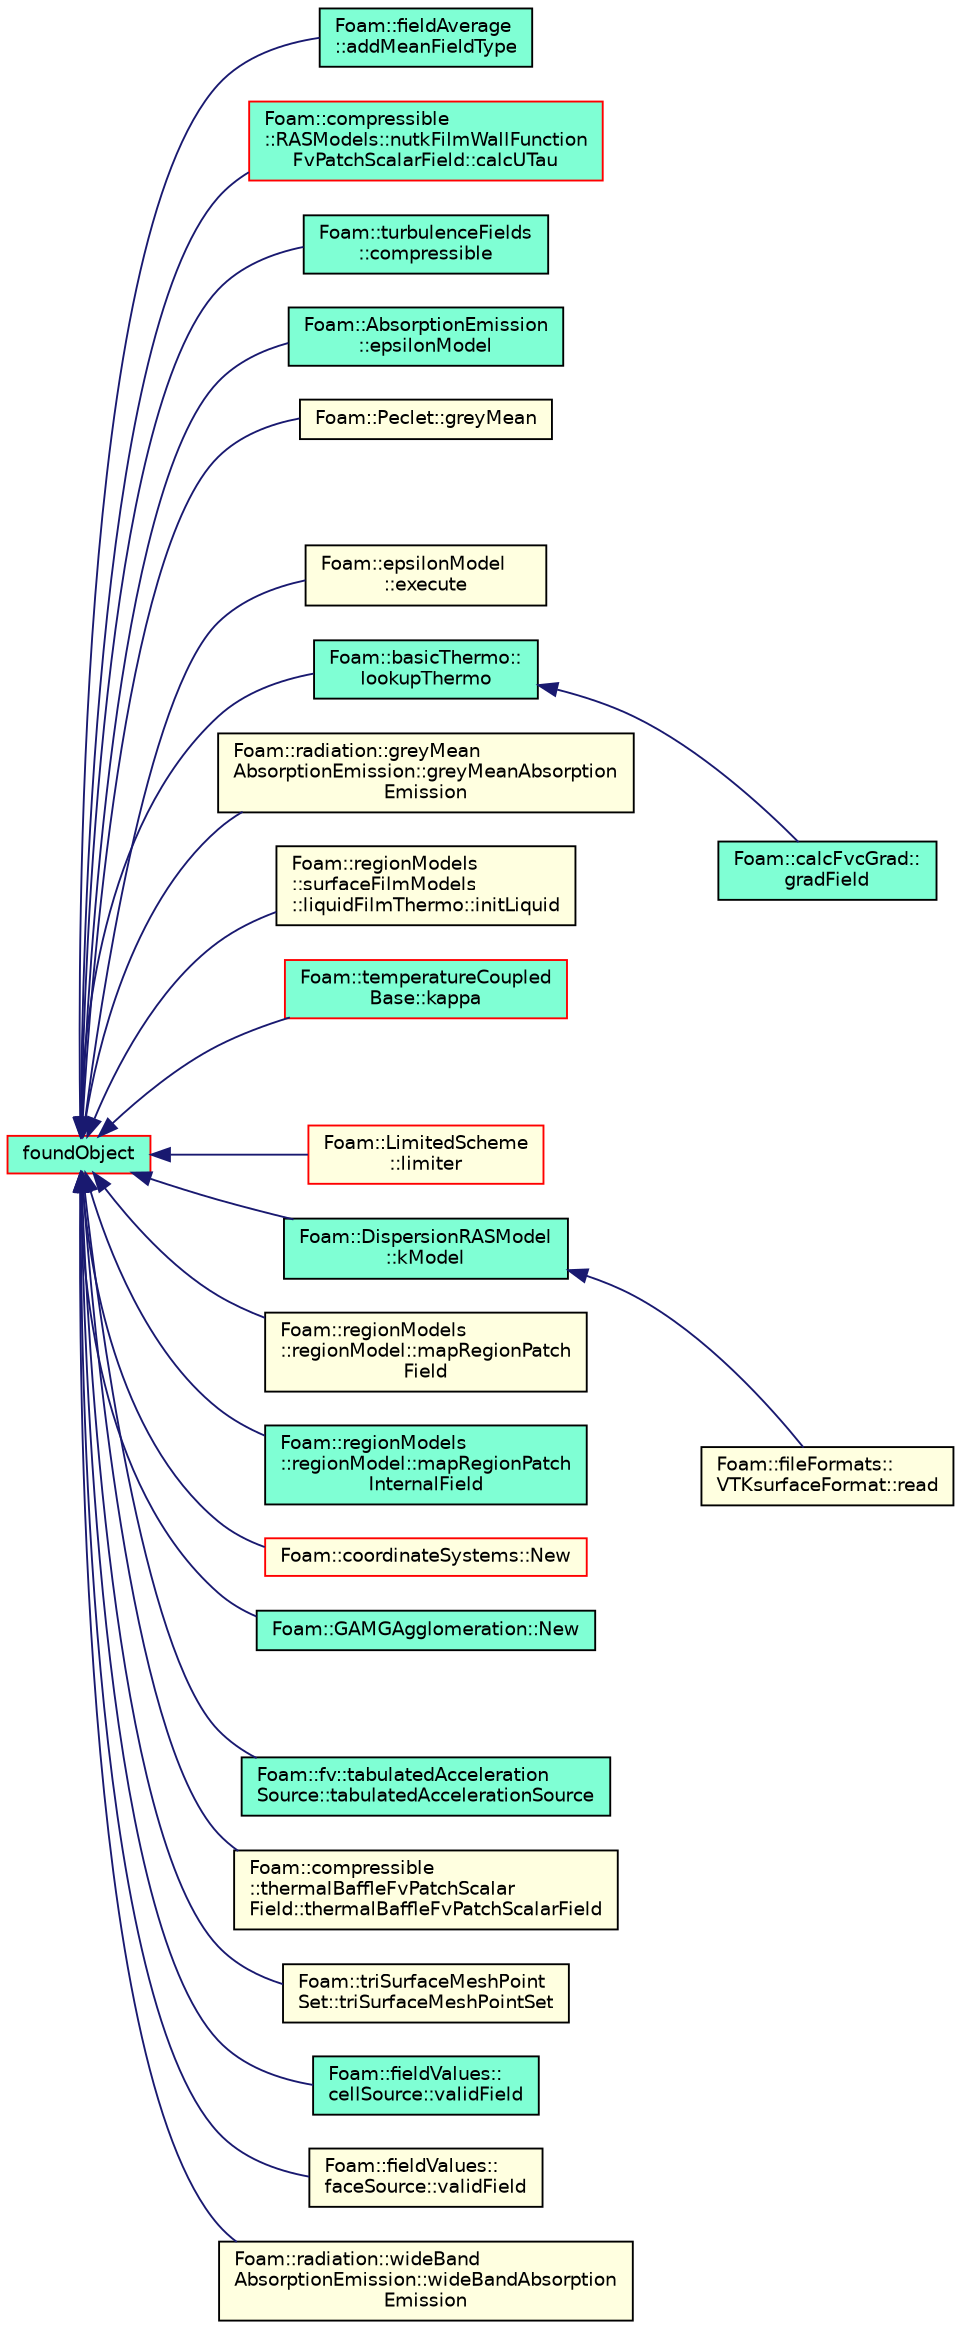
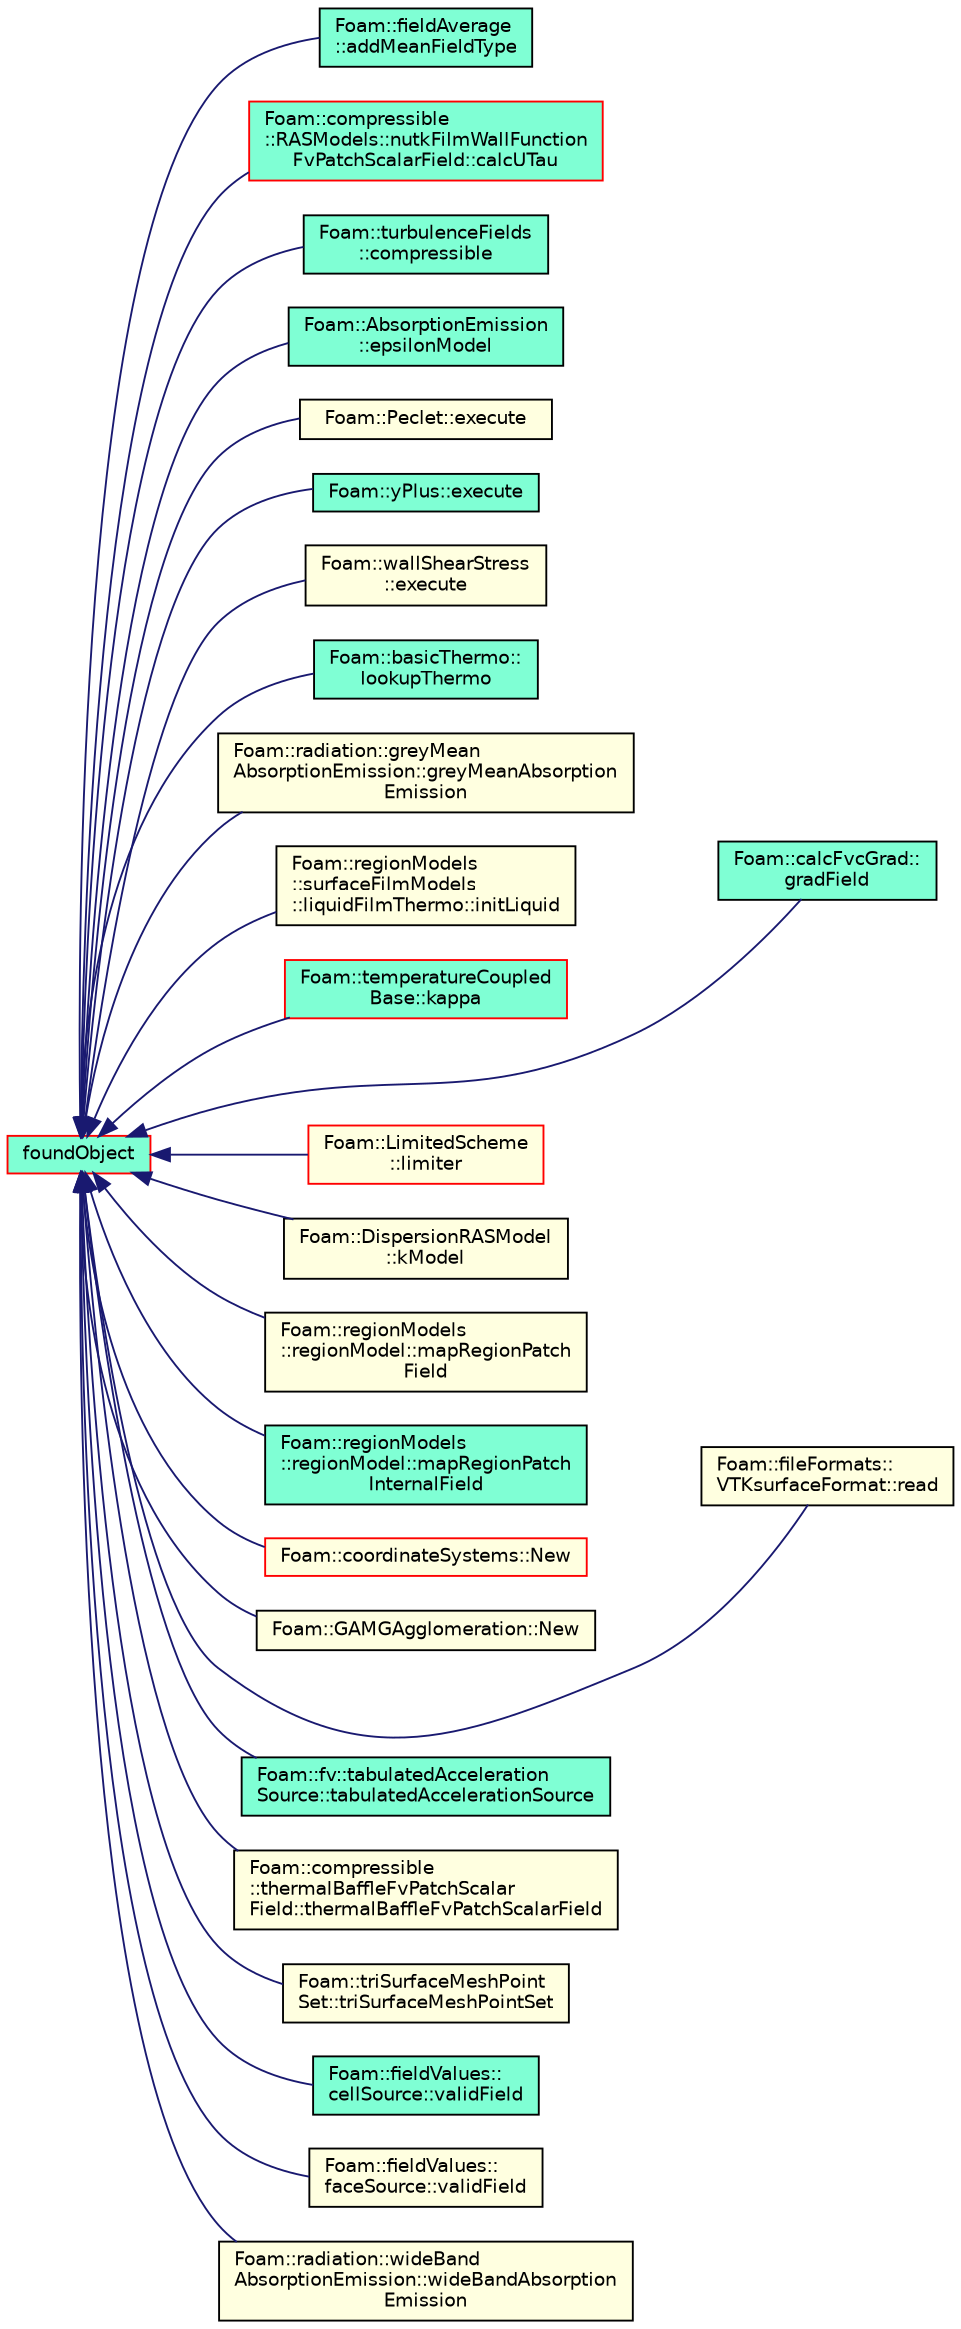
(426, 419) -> (426, 419)
none -> (426, 493)
(426, 575) -> (426, 575)
(688, 749) -> (499, 1077)
(426, 1249) -> (426, 1249)
(706, 1347) -> (298, 1715)
(426, 1630) -> (426, 1630)
